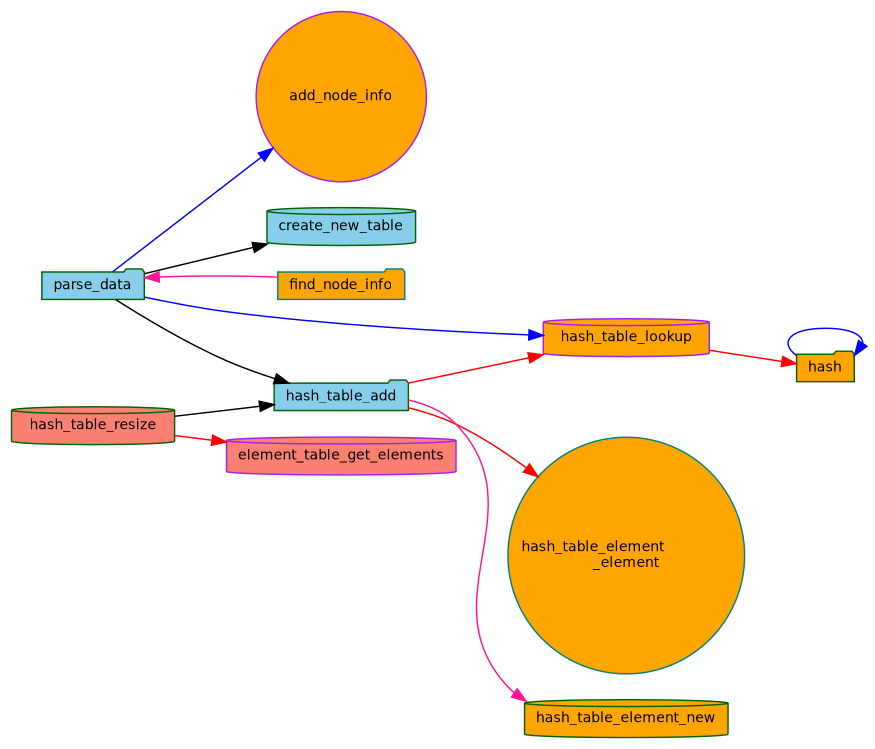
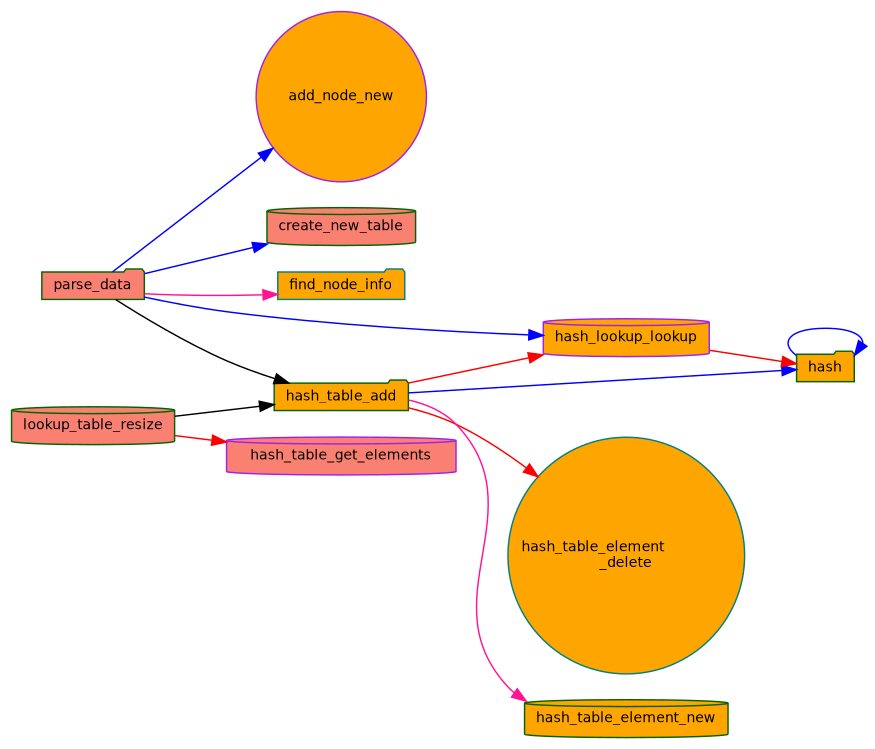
(341, 97) -> (341, 97)
(341, 227) -> (341, 227)
(199, 261) -> (199, 261)
(218, 276) -> (204, 295)
(93, 286) -> (93, 286)
(626, 338) -> (626, 338)
none -> (595, 382)
(341, 397) -> (341, 397)
(93, 426) -> (93, 426)
(341, 456) -> (341, 456)
(626, 556) -> (626, 556)
